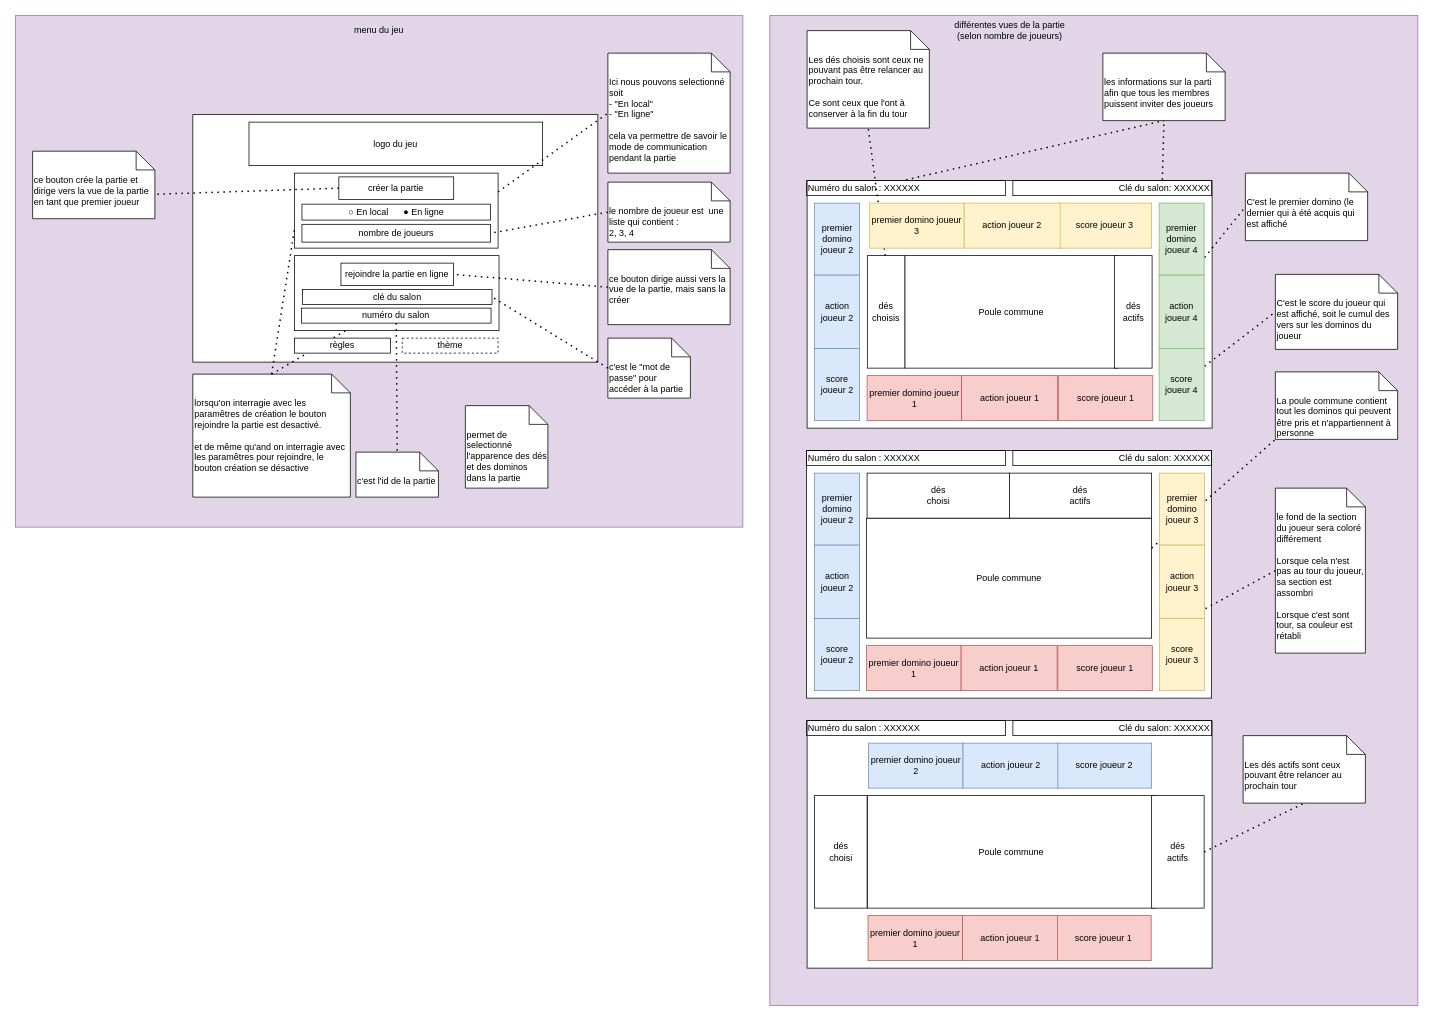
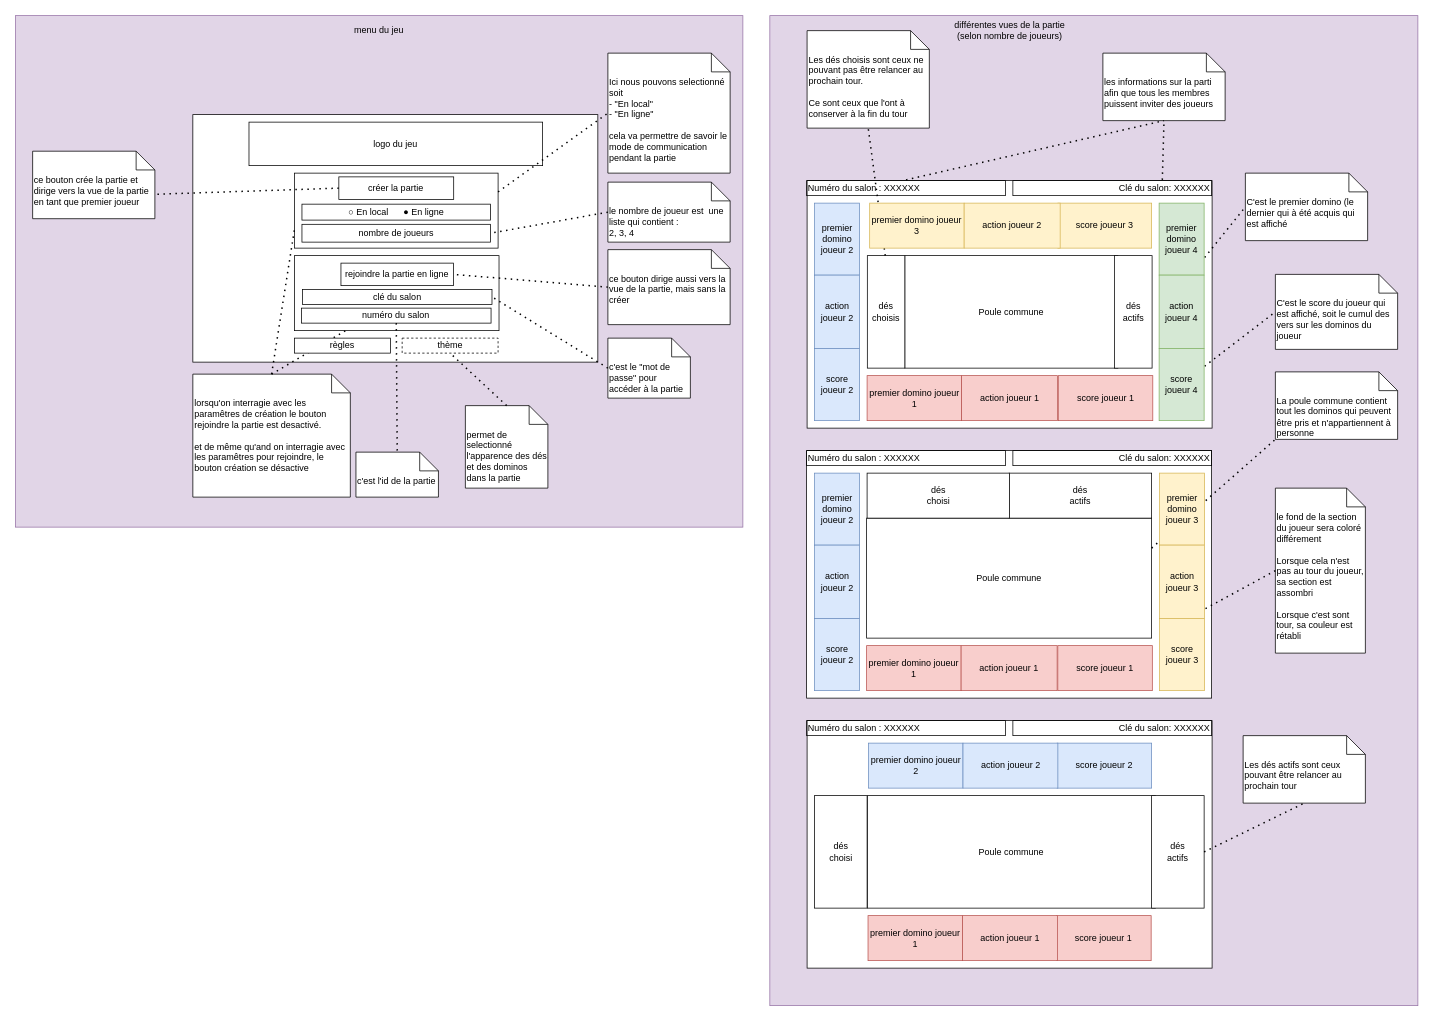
none -> (479, 379)
